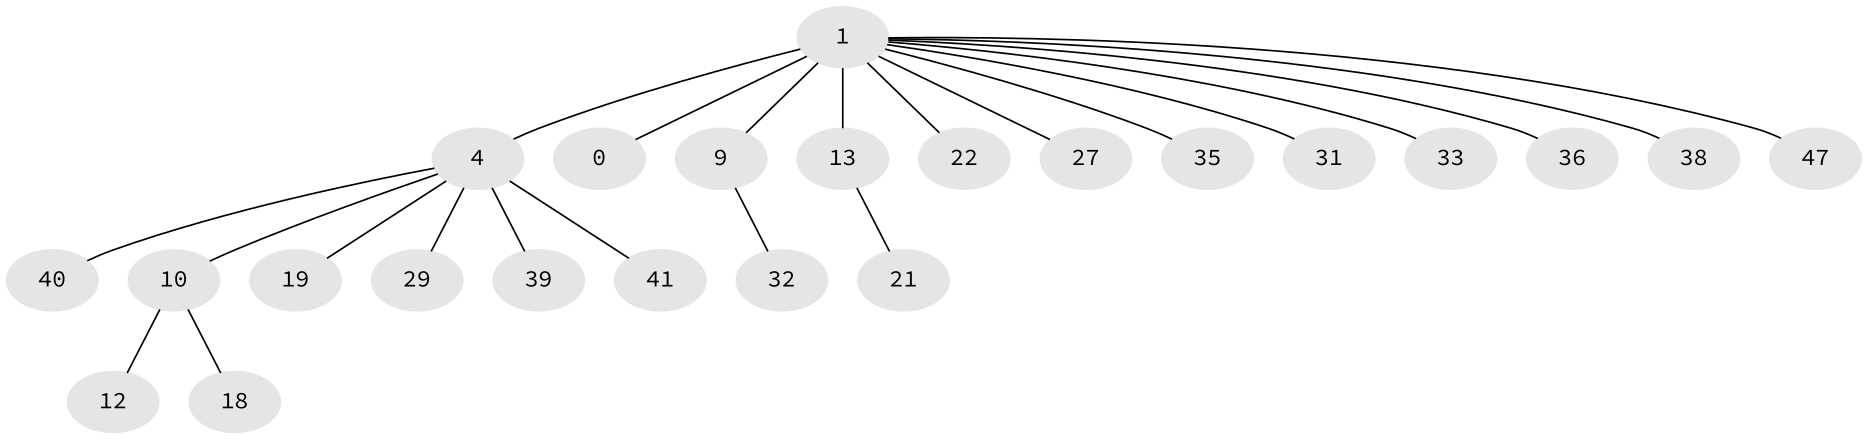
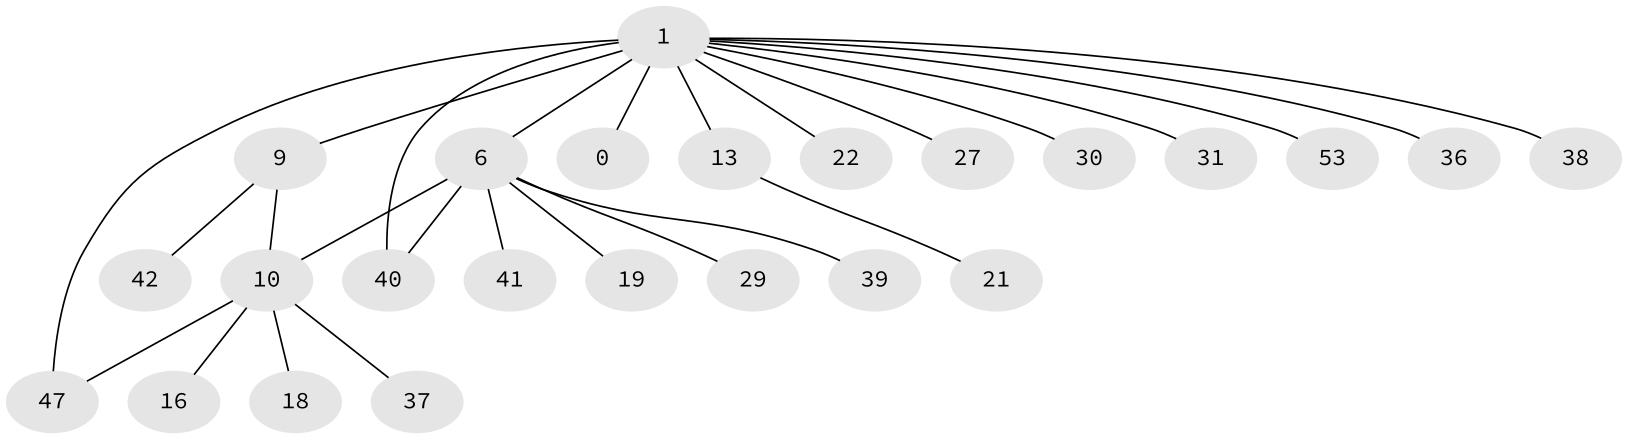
none -> (485, 80)
(478, 159) -> (481, 159)
(1208, 159) -> (1089, 159)
(1451, 159) -> (1333, 159)
none -> (274, 220)
(782, 280) -> (145, 280)
none -> (160, 341)
(113, 402) -> (174, 402)
none -> (417, 402)
